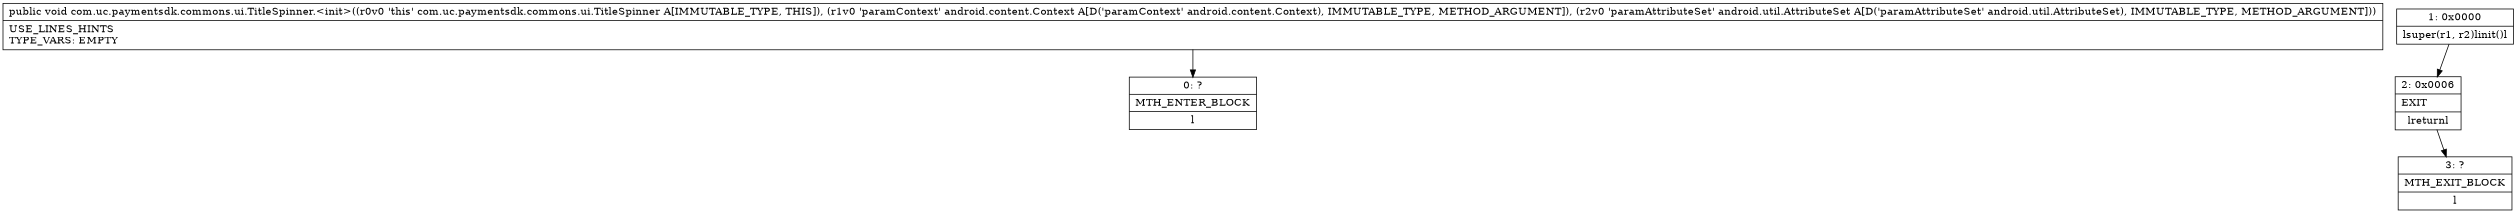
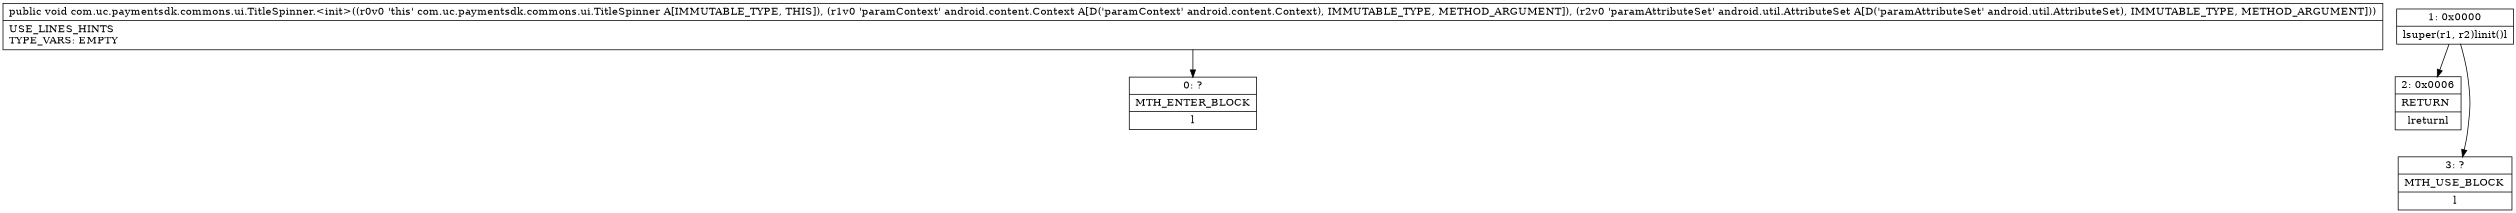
(2414, 103) -> (2426, 103)
(2440, 140) -> (2470, 96)
(2455, 183) -> (2454, 183)
